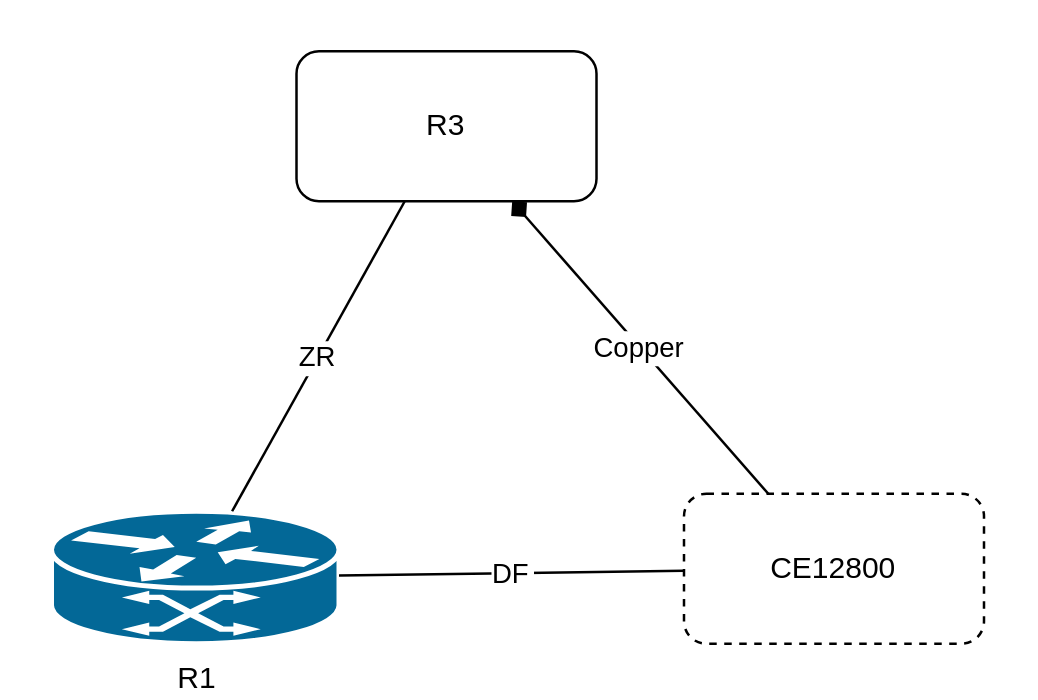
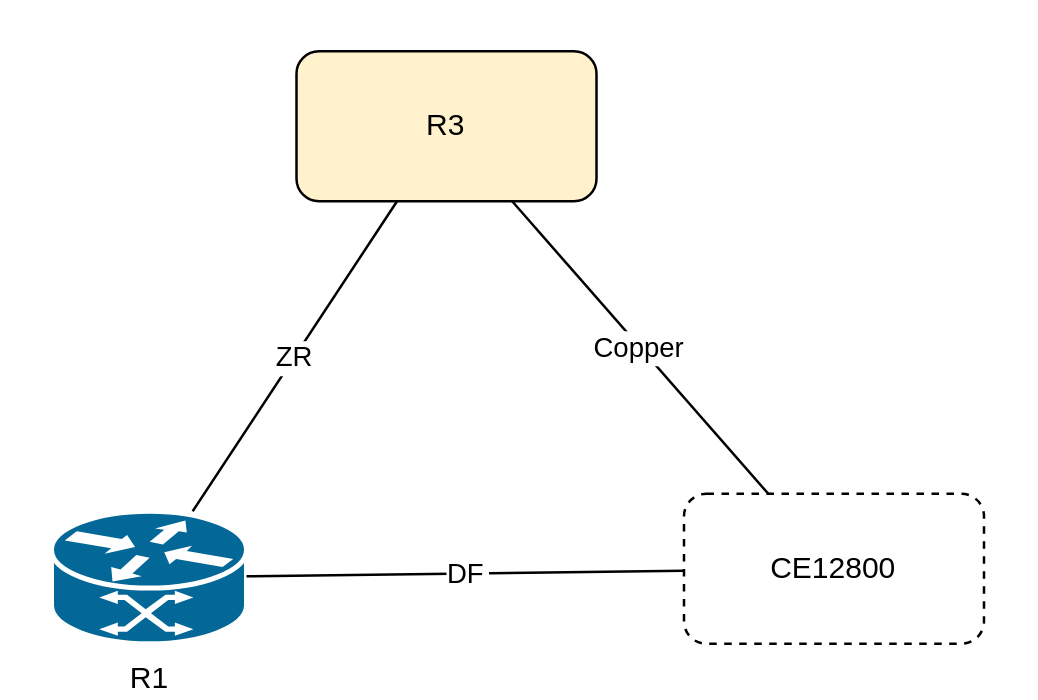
(446, 126) -> (446, 126)
(525, 217) -> (519, 209)
(195, 578) -> (149, 578)
